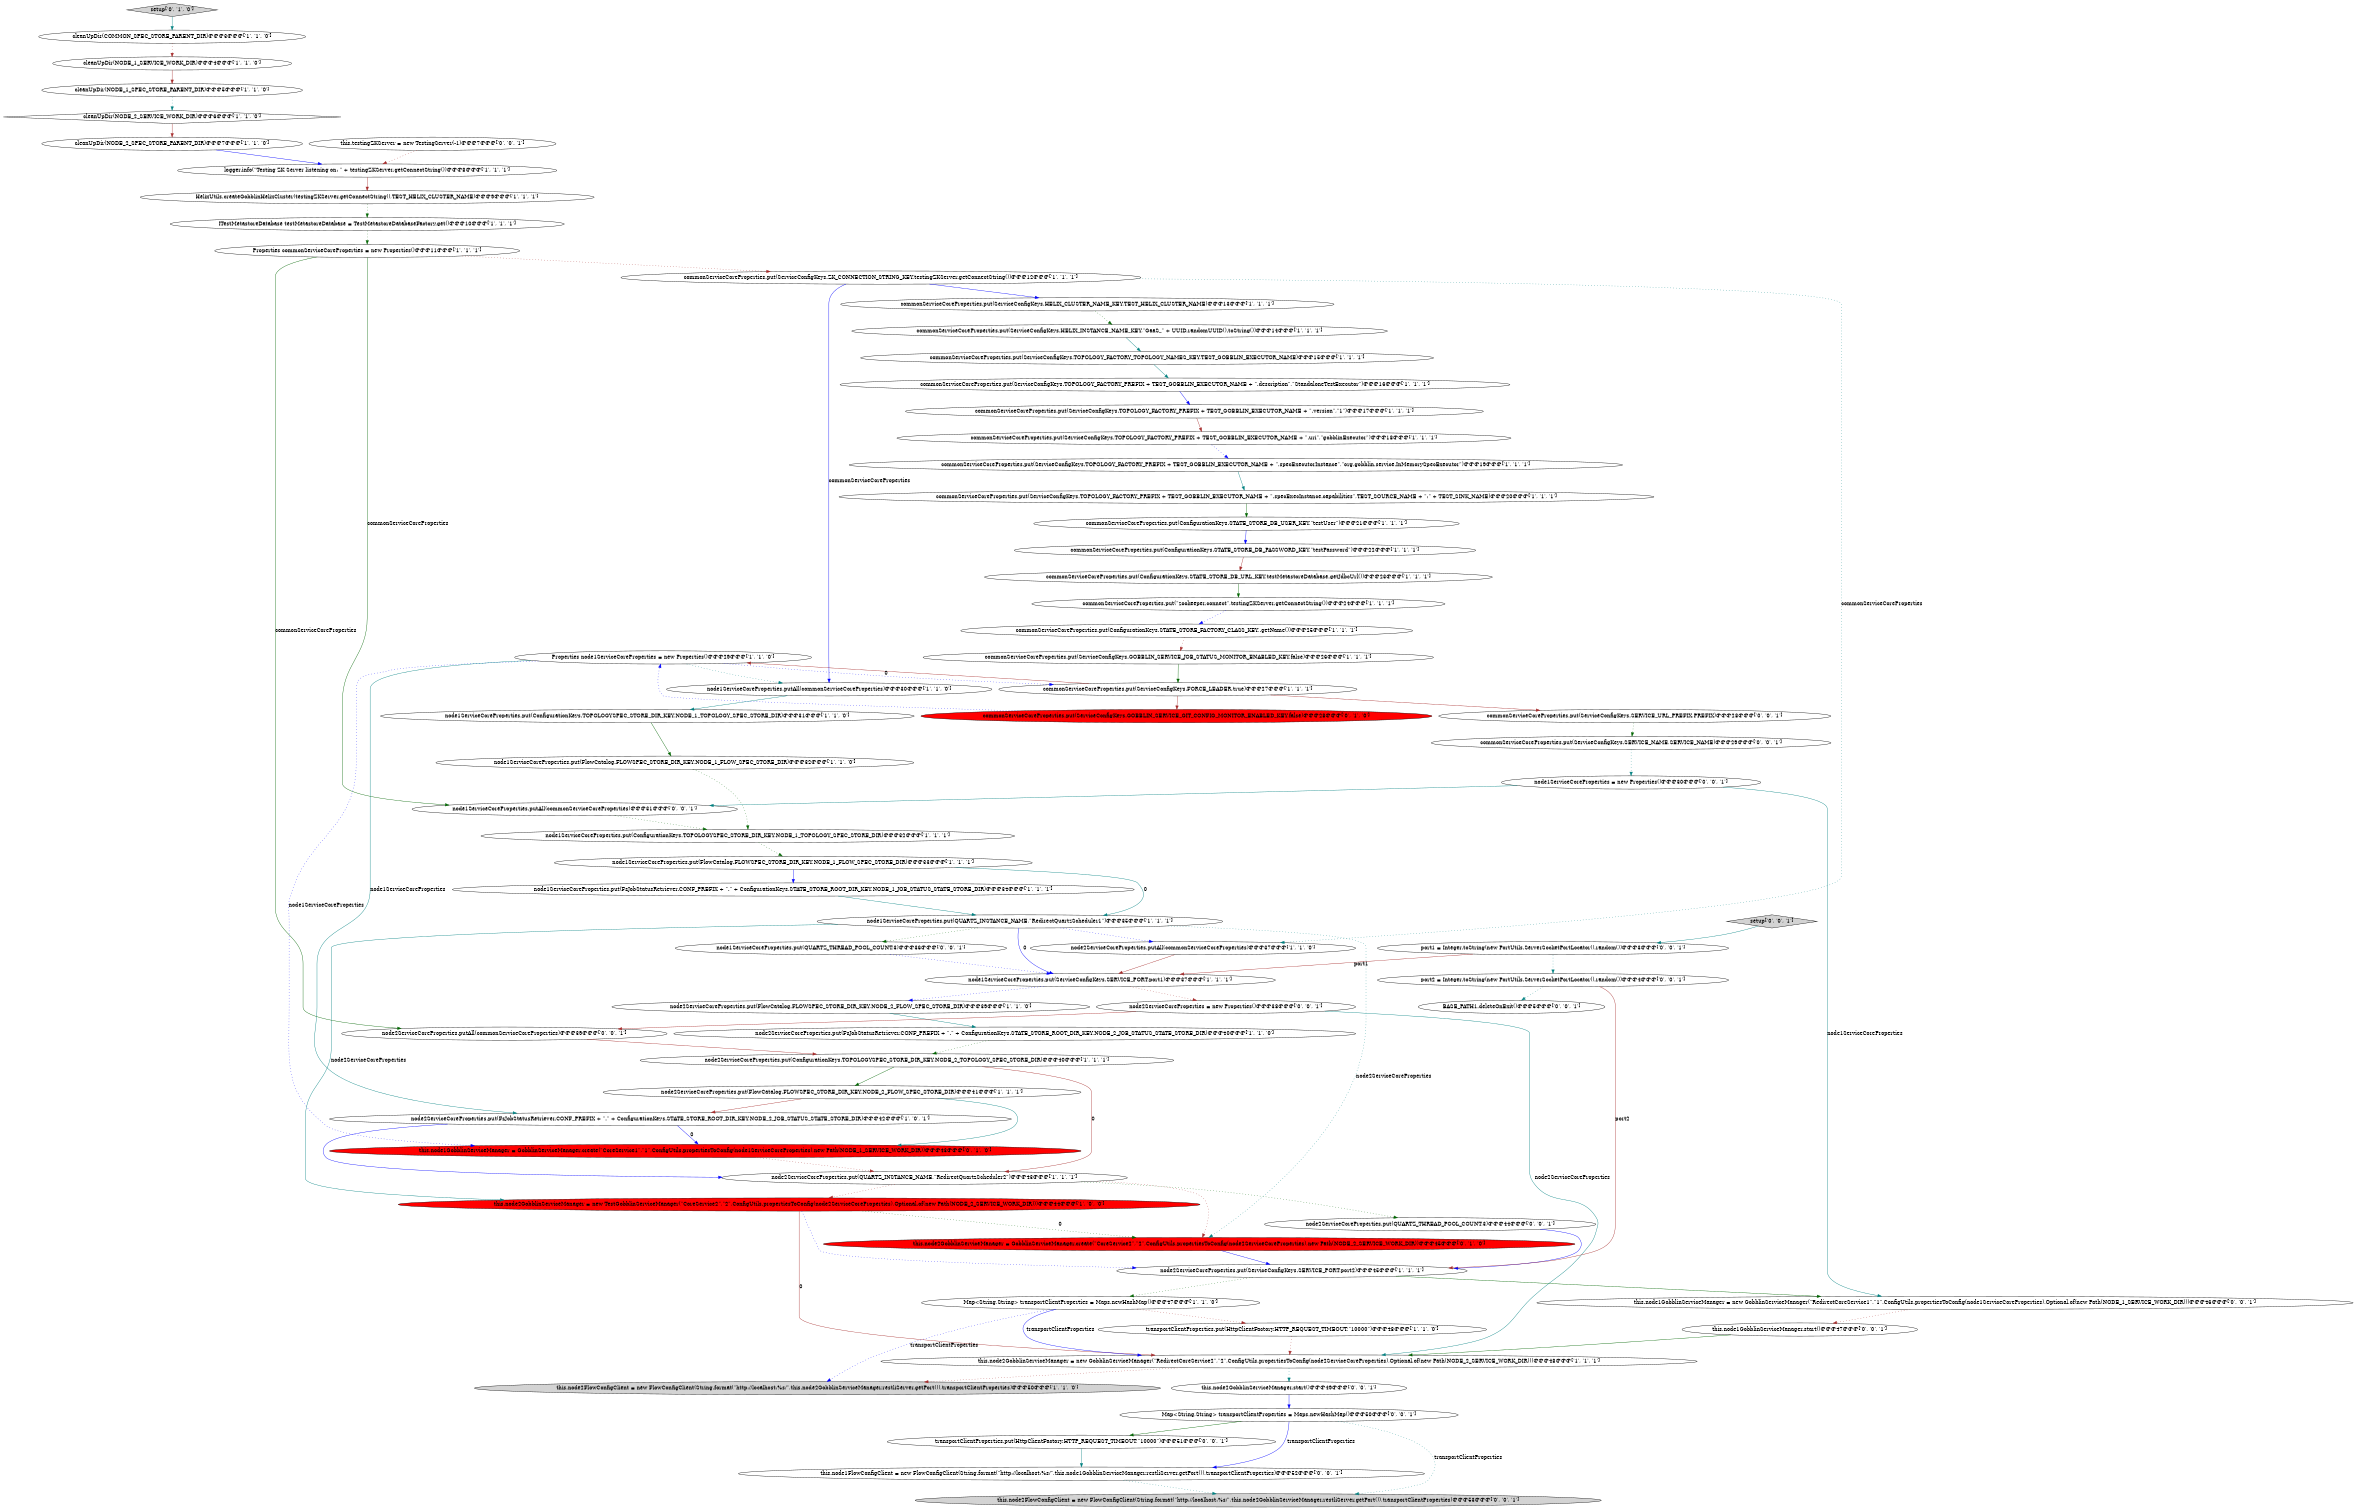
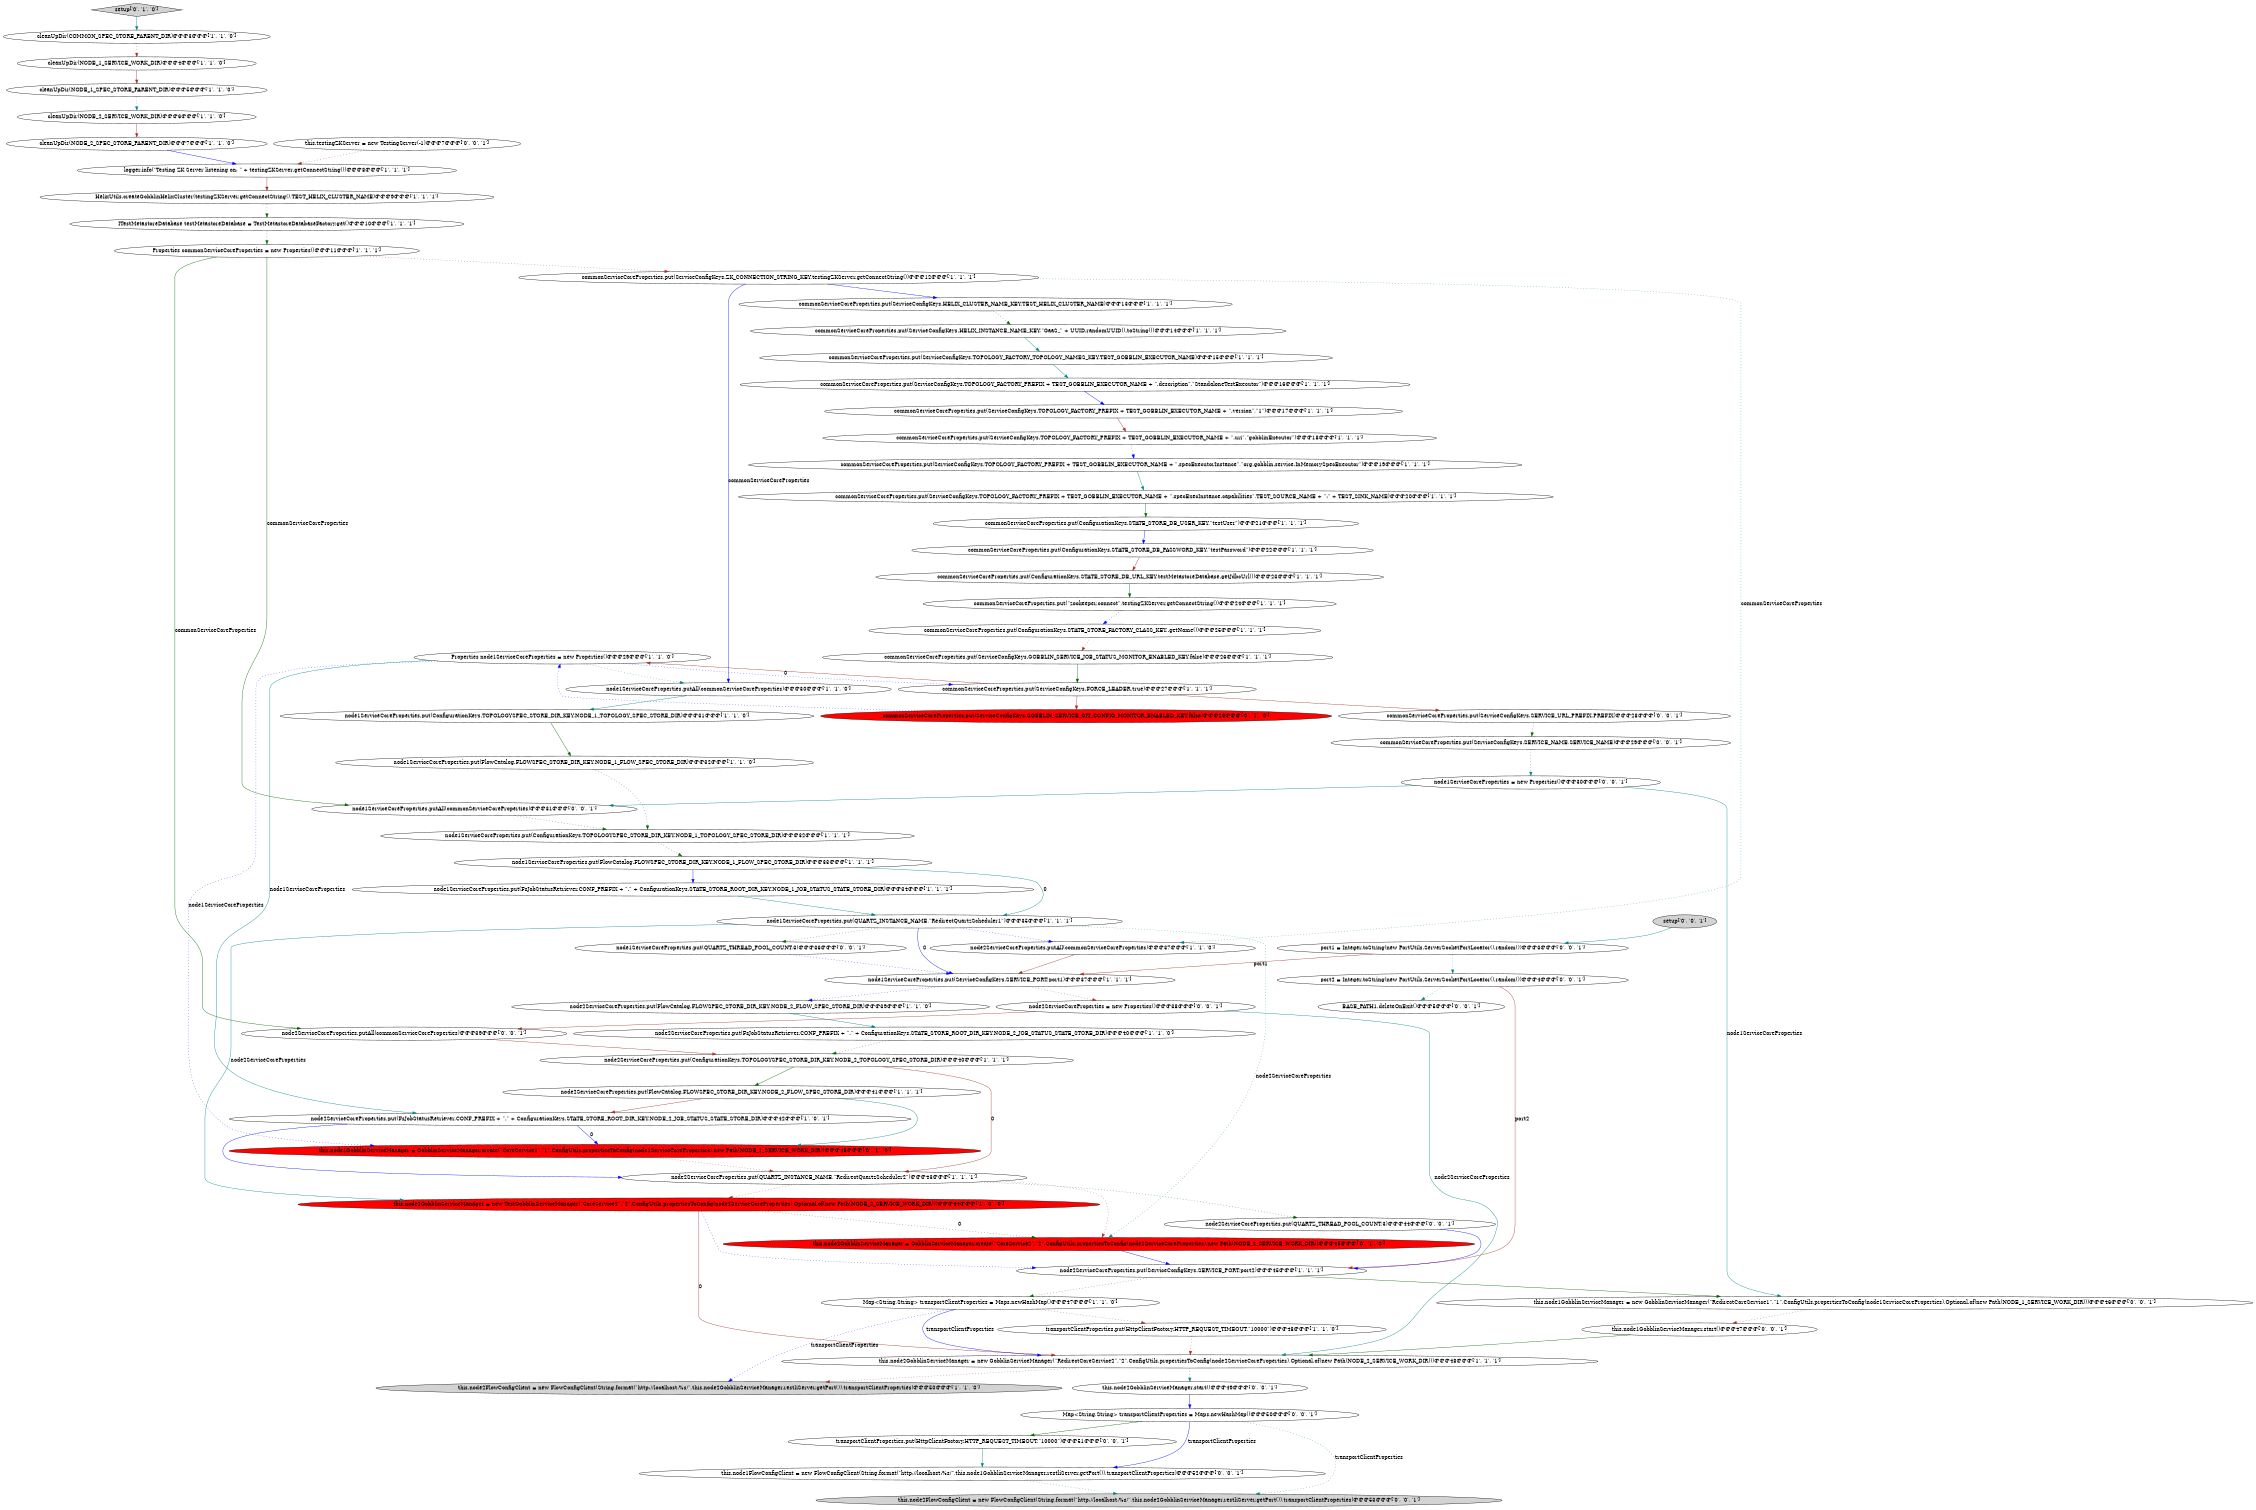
(172, 117) -> (137, 117)
(1772, 921) -> (1685, 921)
